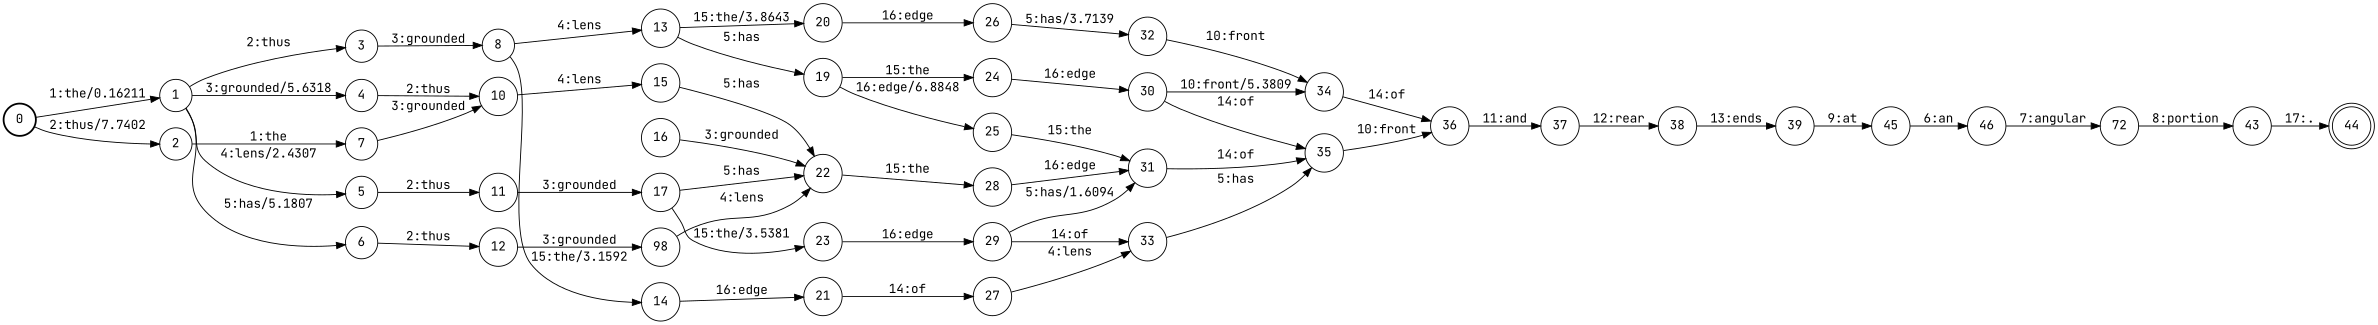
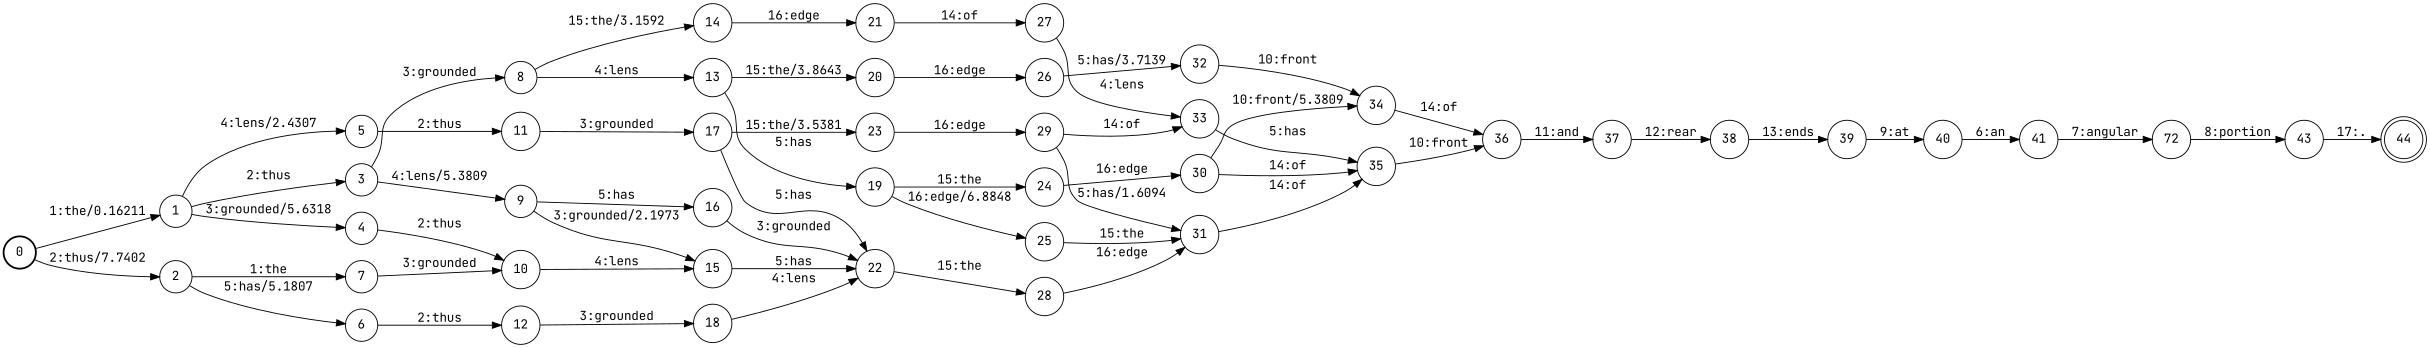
(1891, 126) -> (1943, 139)
(1987, 126) -> (2039, 139)
none -> (521, 201)
(217, 221) -> (261, 310)
(661, 247) -> (713, 323)
